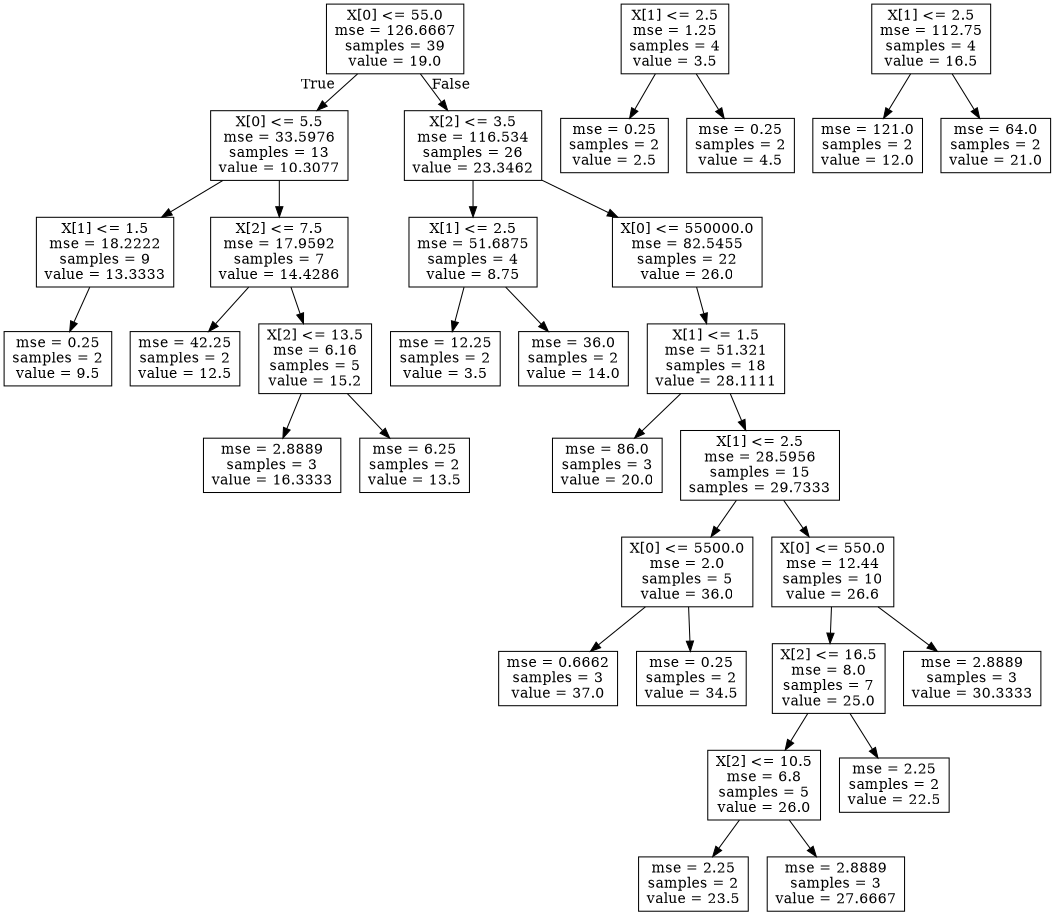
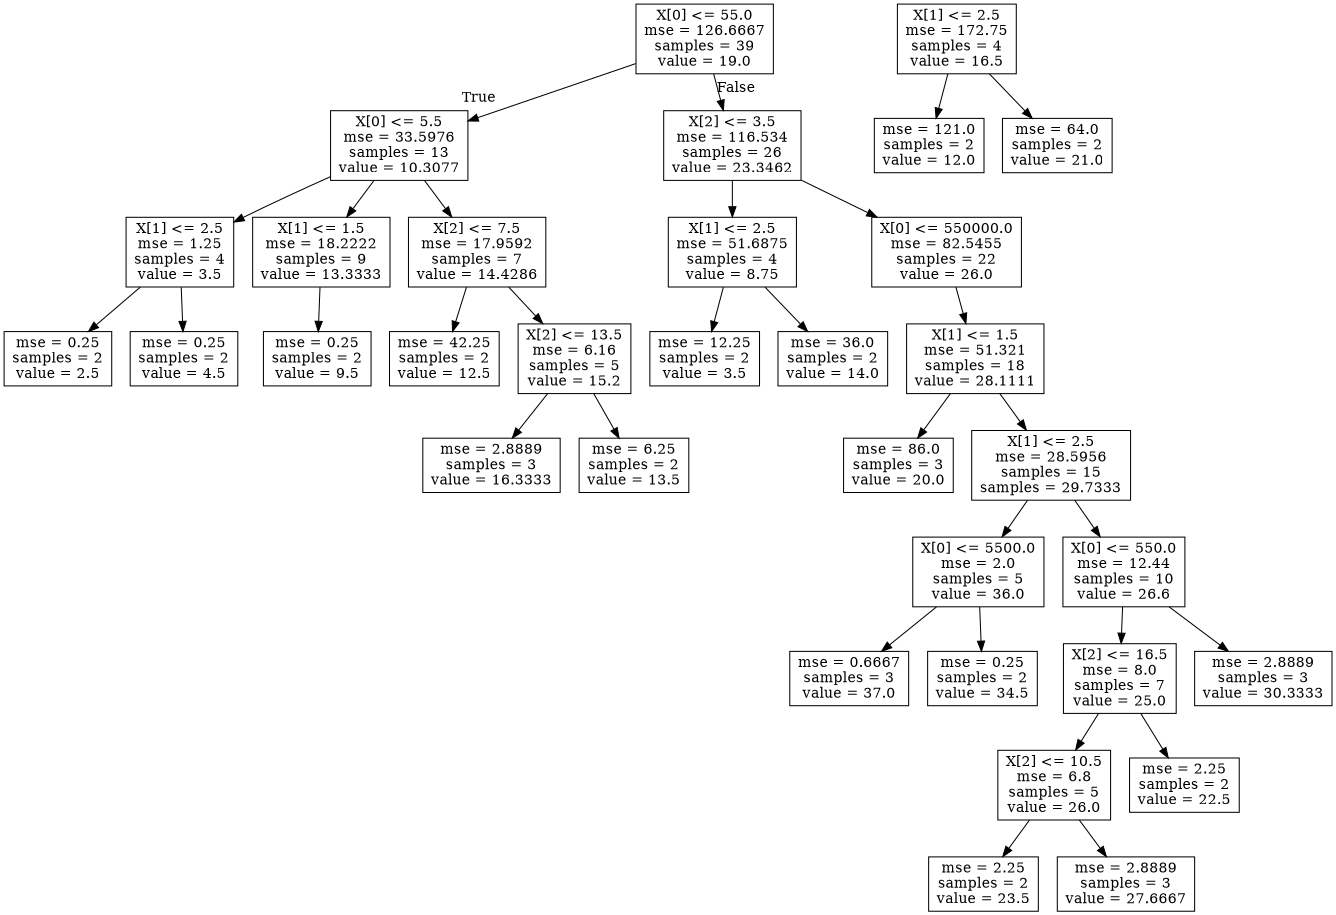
(931, 39) -> (957, 39)
none -> (287, 197)
(558, 679) -> (849, 679)
